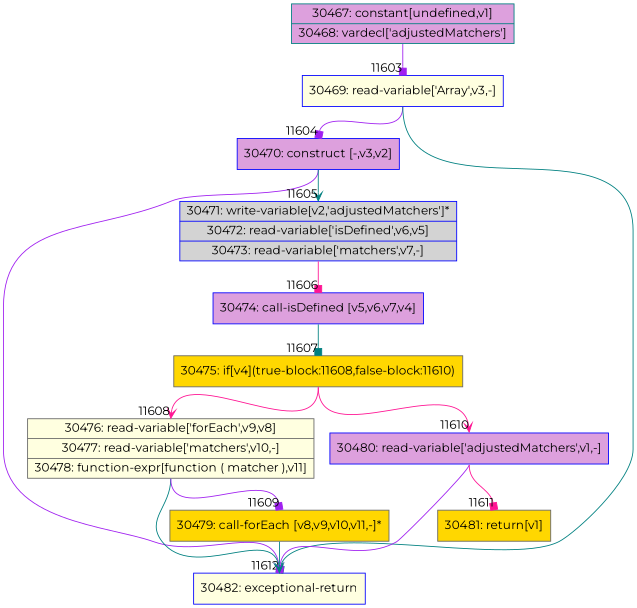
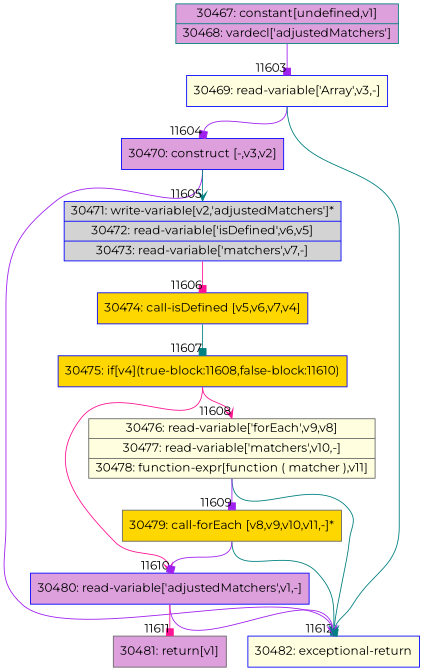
(318, 308) -> (203, 308)
(318, 371) -> (203, 371)
(494, 526) -> (170, 652)
(376, 549) -> (248, 621)
none -> (205, 557)
